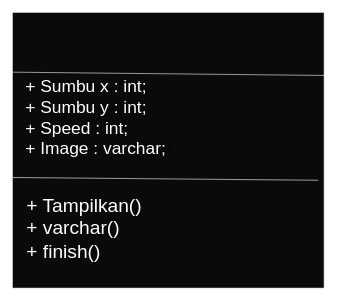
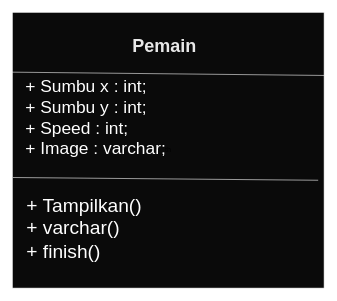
none -> (165, 45)
